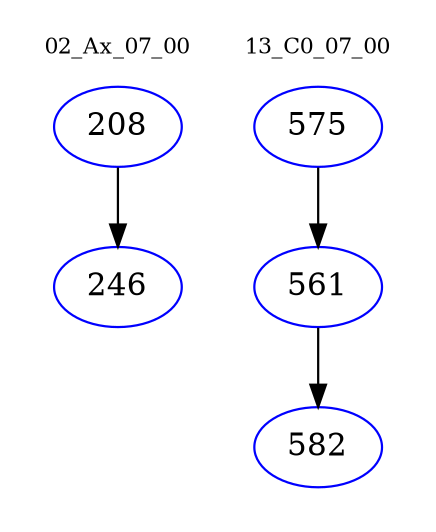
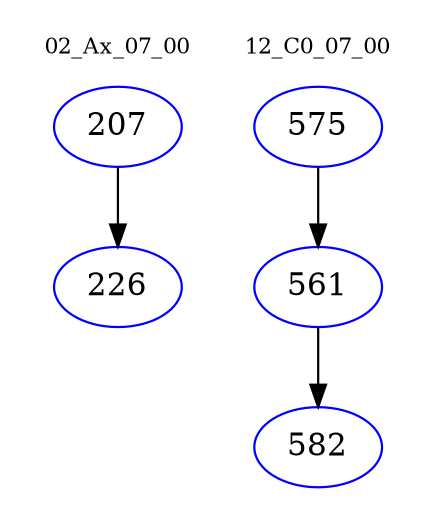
(318, 48) -> (318, 48)
(118, 127) -> (118, 127)
(118, 287) -> (118, 287)
